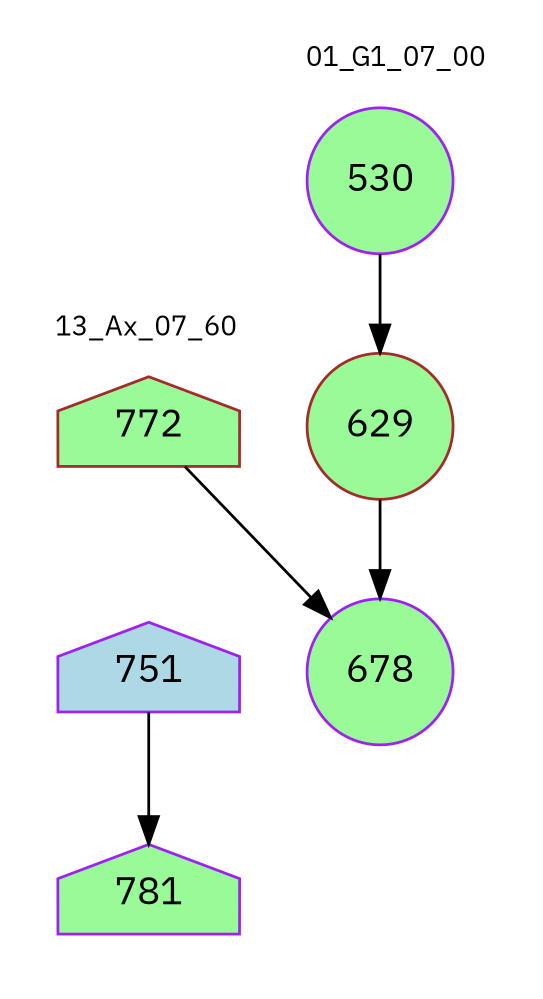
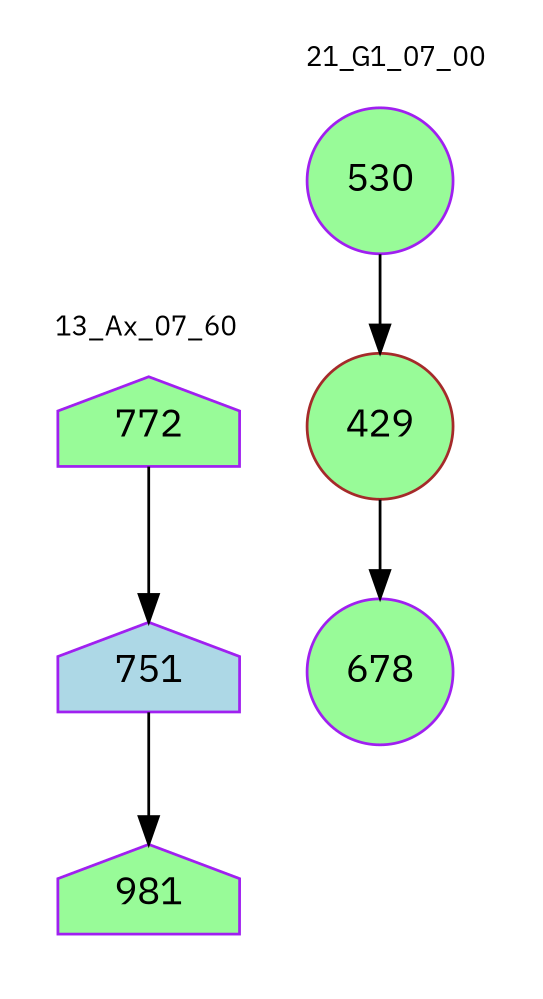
(397, 59) -> (397, 59)
(149, 426) -> (149, 426)
(380, 426) -> (380, 426)
(245, 529) -> (149, 530)
(149, 894) -> (149, 894)
